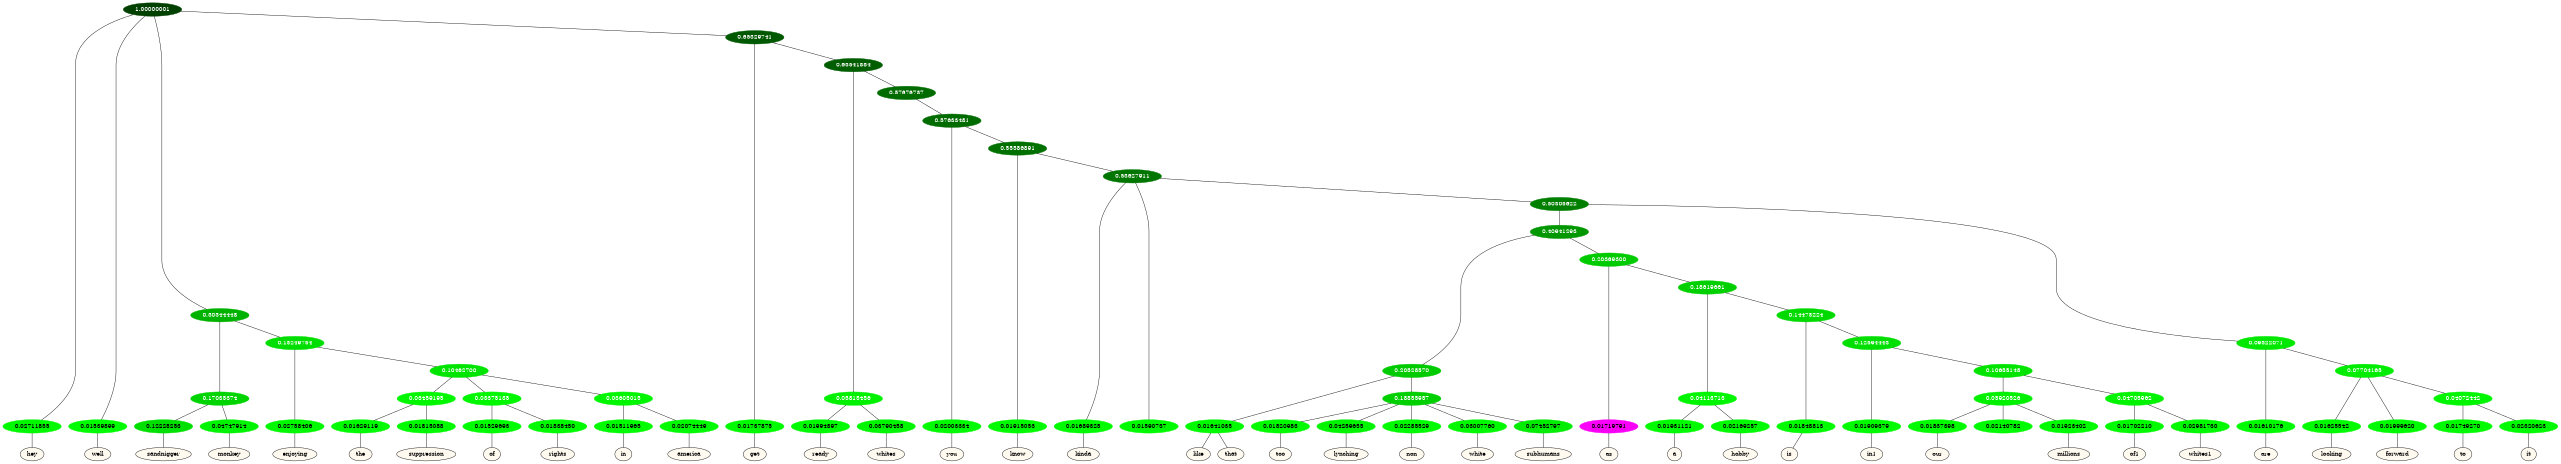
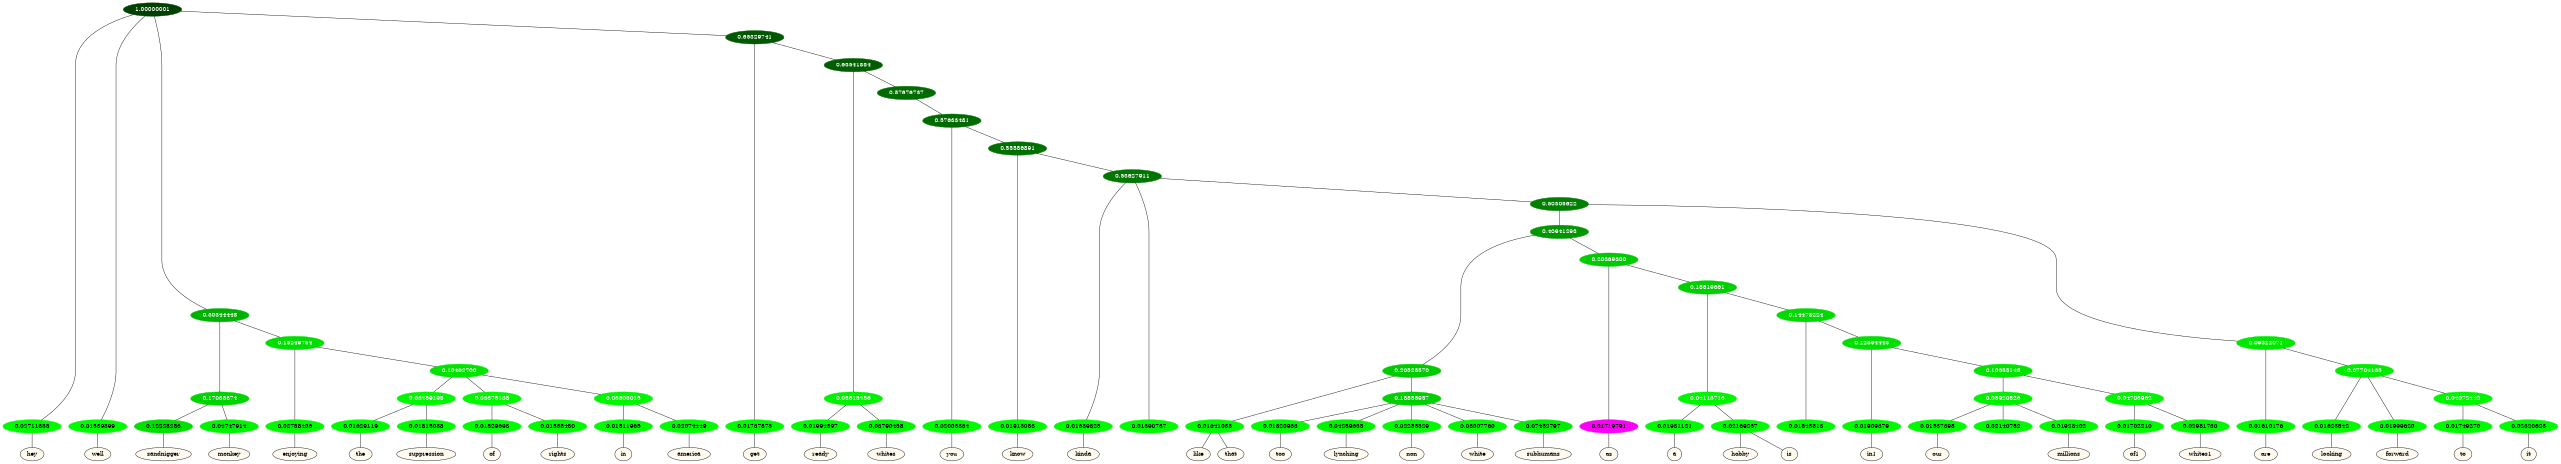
(1797, 441) -> (1767, 441)
